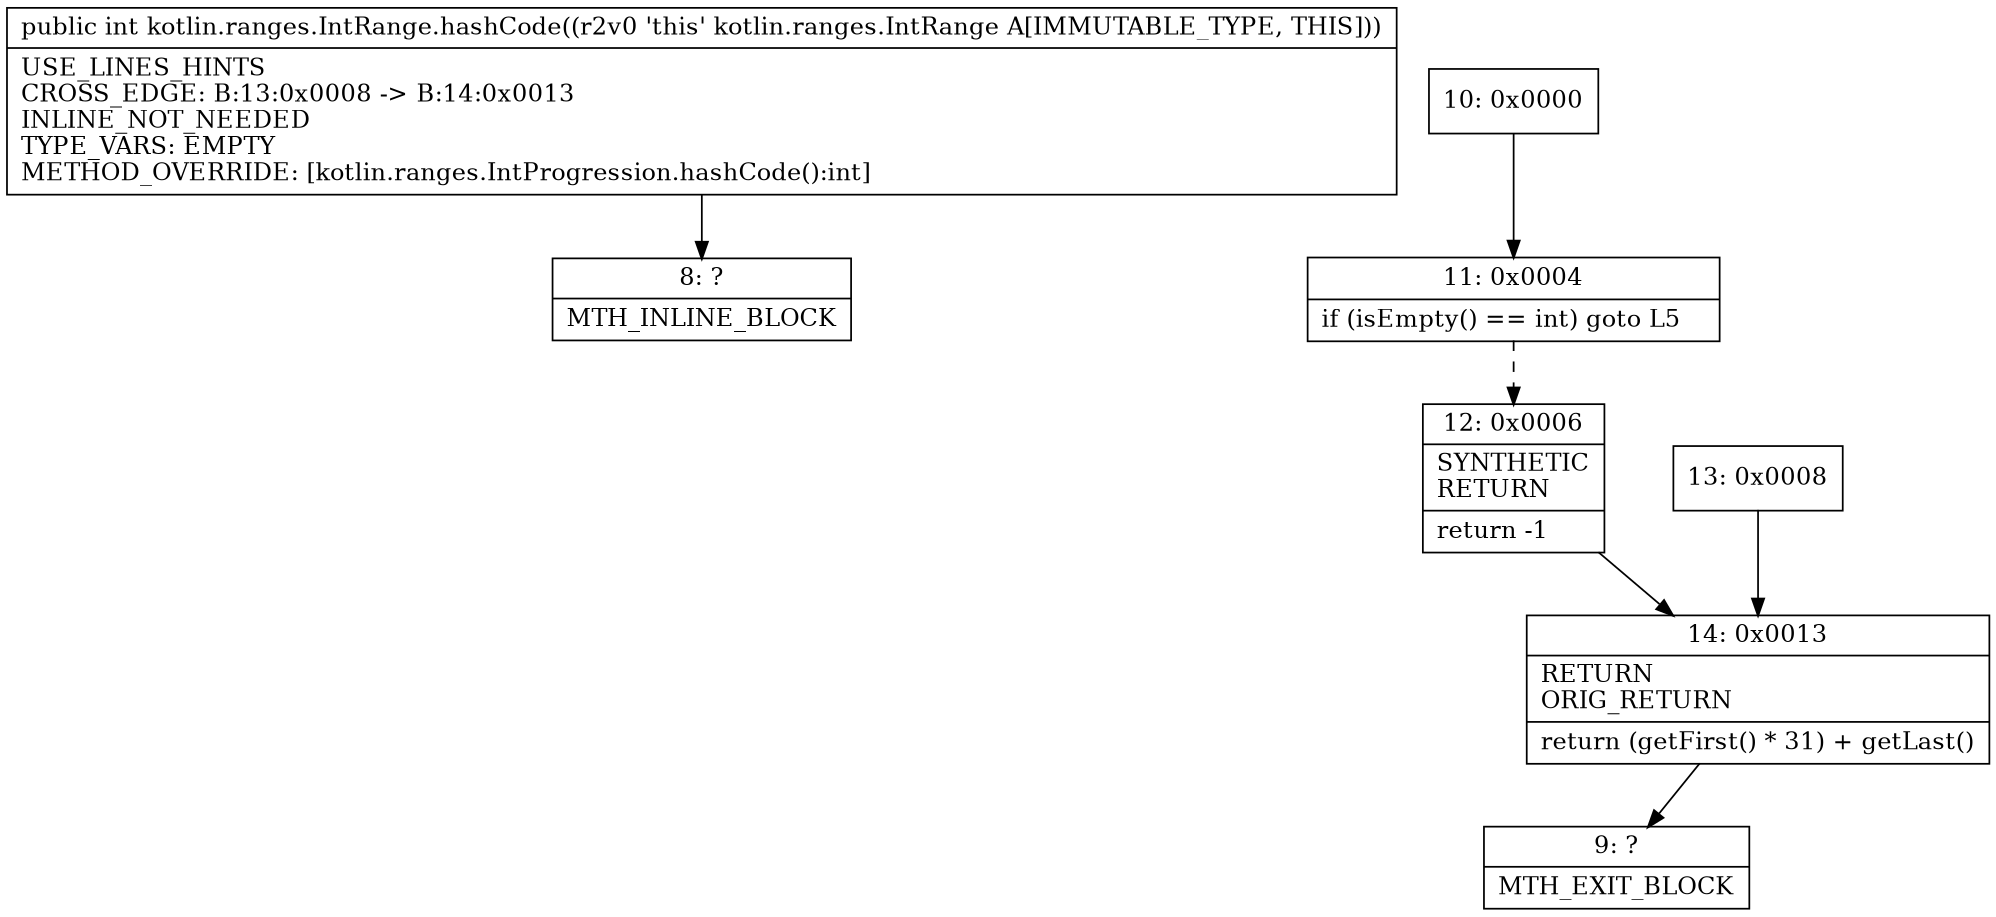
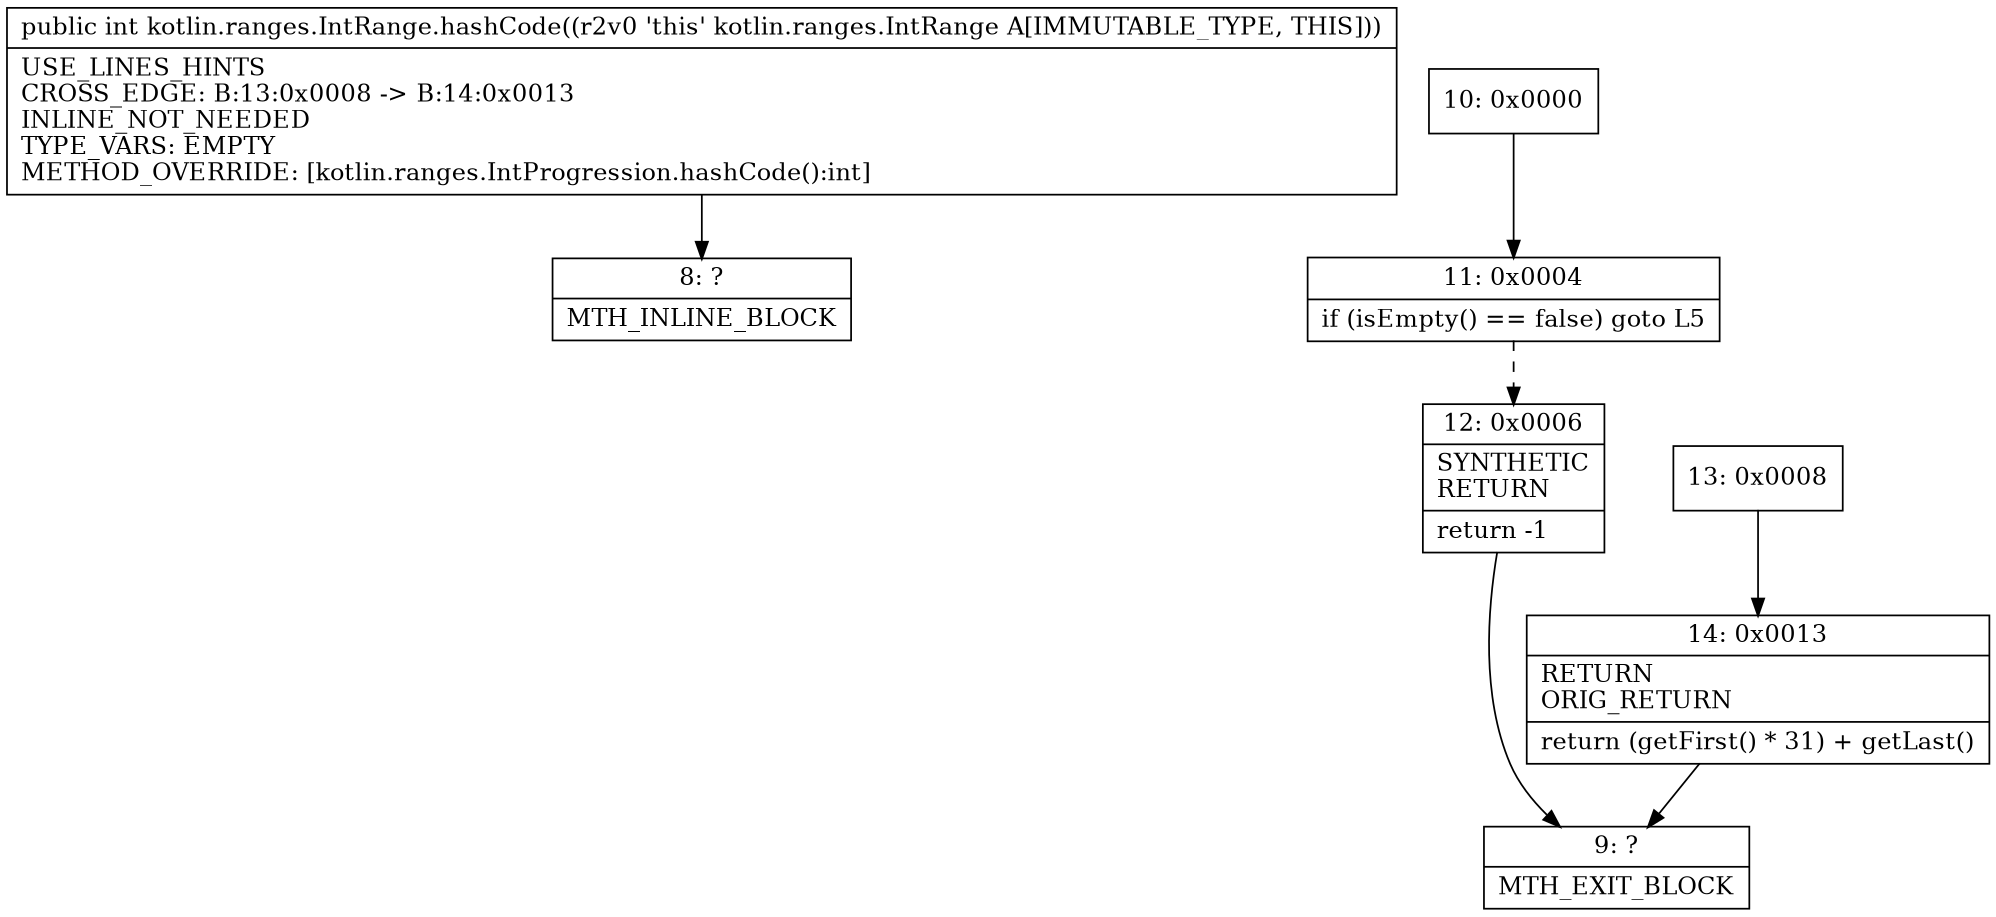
(1501, 319) -> (1514, 319)
(1629, 578) -> (1492, 691)
